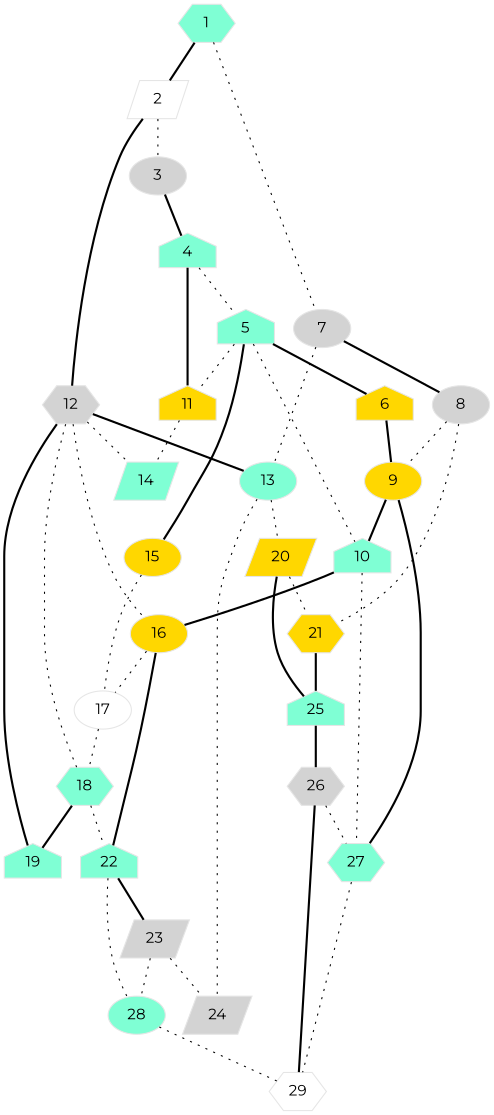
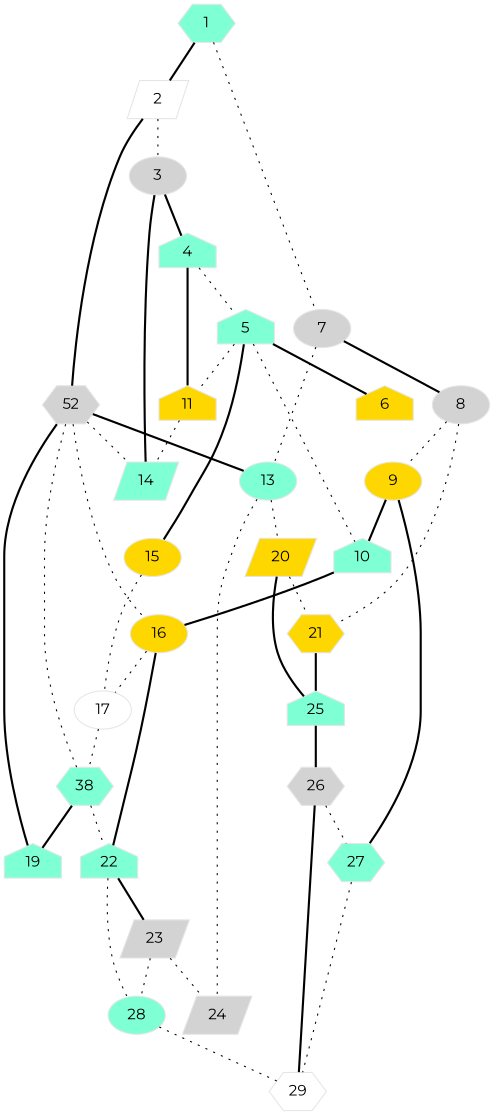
none -> (145, 328)
(71, 405) -> (71, 405)
(389, 441) -> none
(359, 708) -> none
(85, 786) -> (85, 786)
